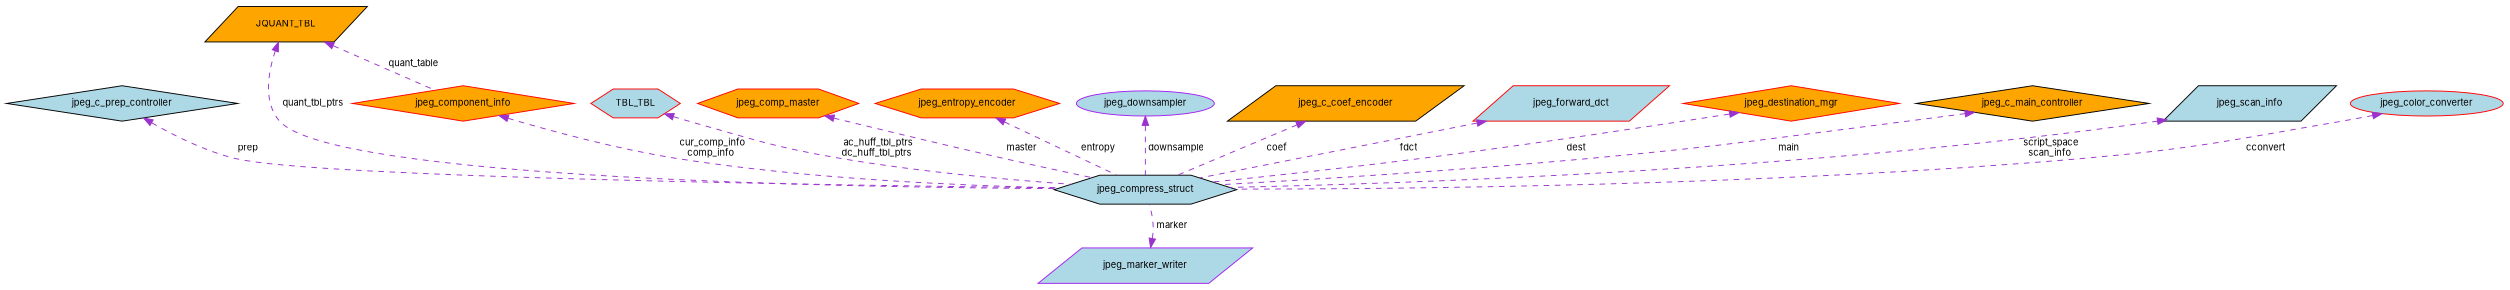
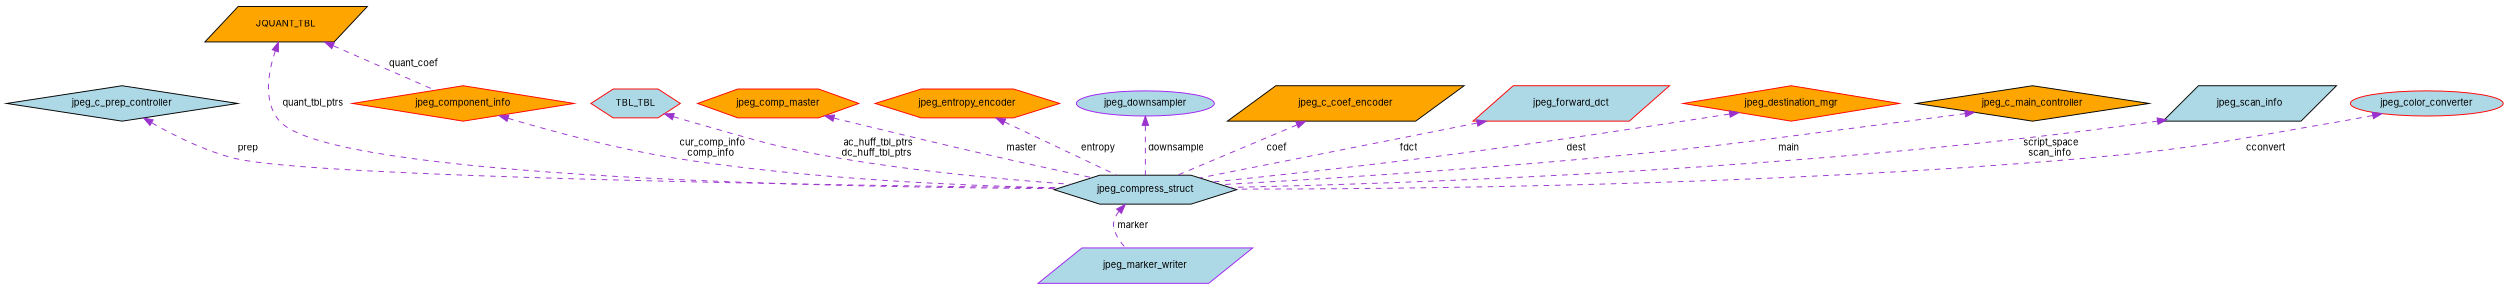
(412, 64) -> (412, 64)
(1153, 221) -> (1114, 231)
